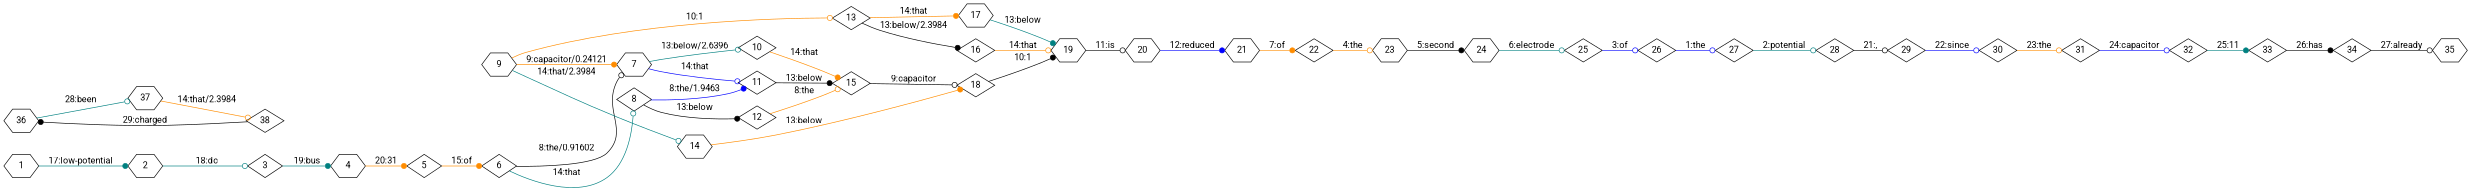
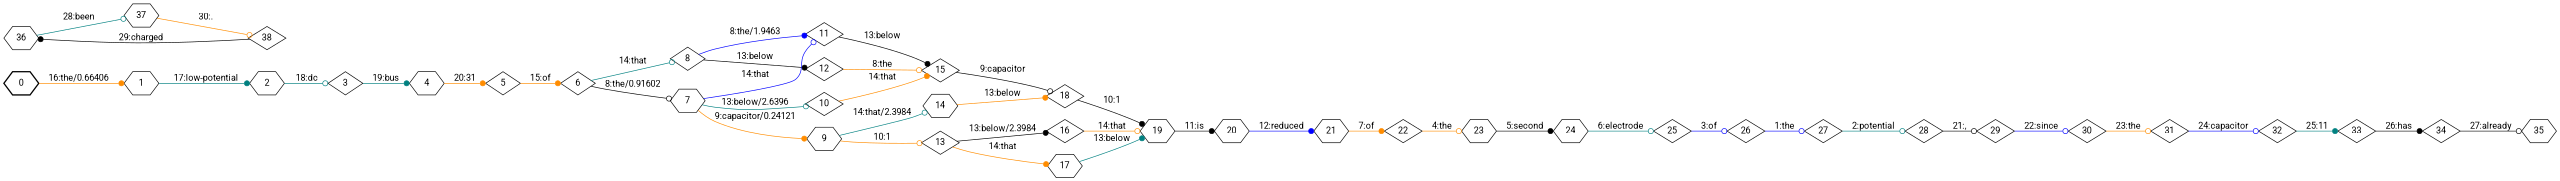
(1103, 50) -> (1192, 131)
(564, 65) -> (748, 132)
none -> (21, 83)
(207, 100) -> (206, 17)
